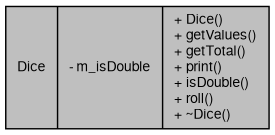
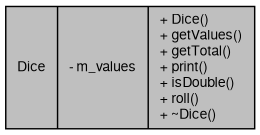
(110, 67) -> (103, 67)
